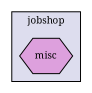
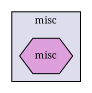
(46, 21) -> (46, 21)
